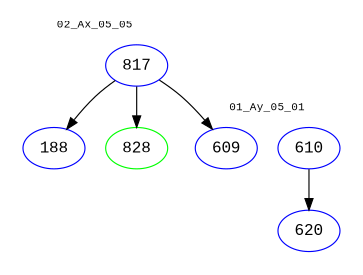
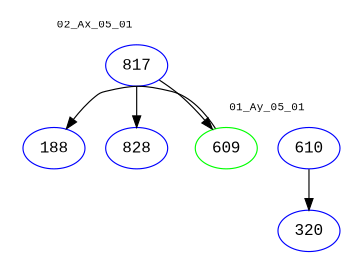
(95, 25) -> (95, 25)
(93, 99) -> (146, 87)
(137, 148) -> (137, 148)
(226, 148) -> (226, 148)
(309, 231) -> (309, 231)
